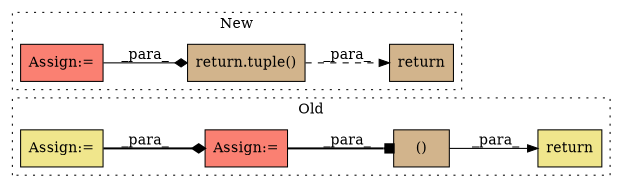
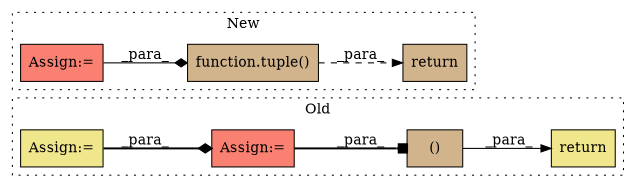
(246, 63) -> (253, 63)
